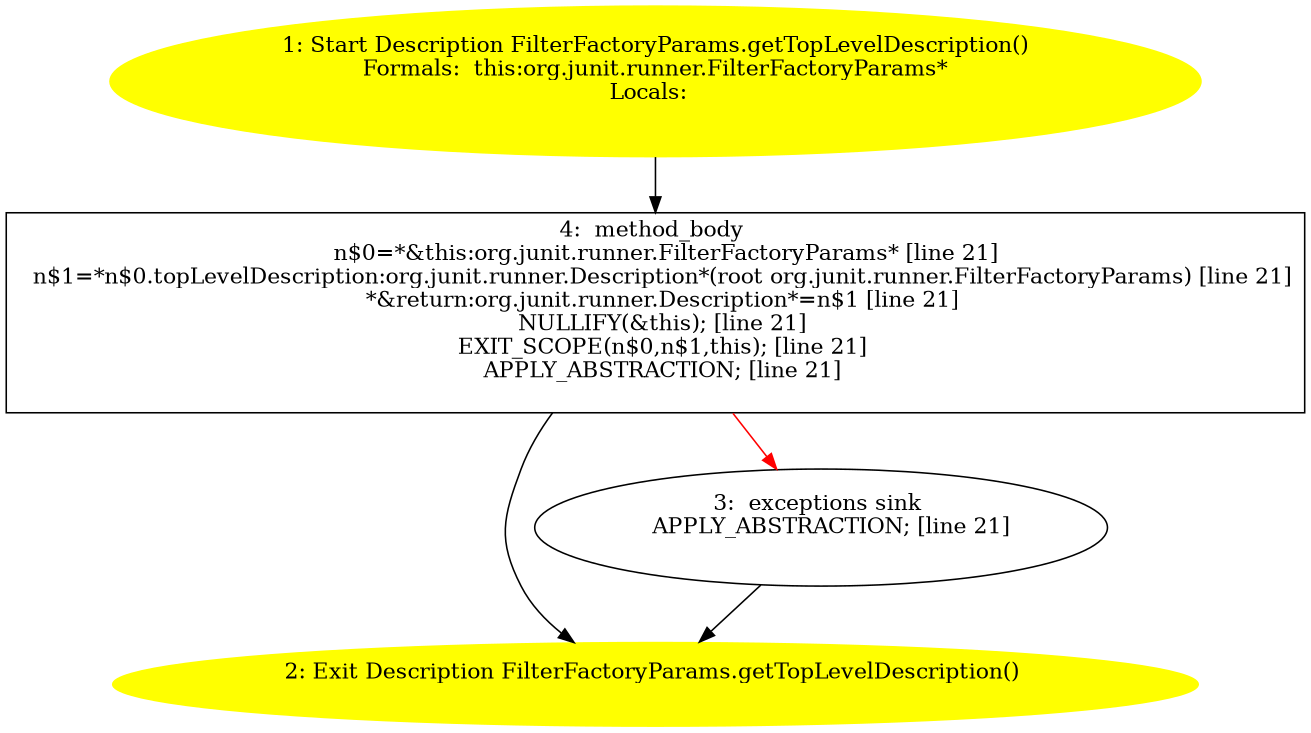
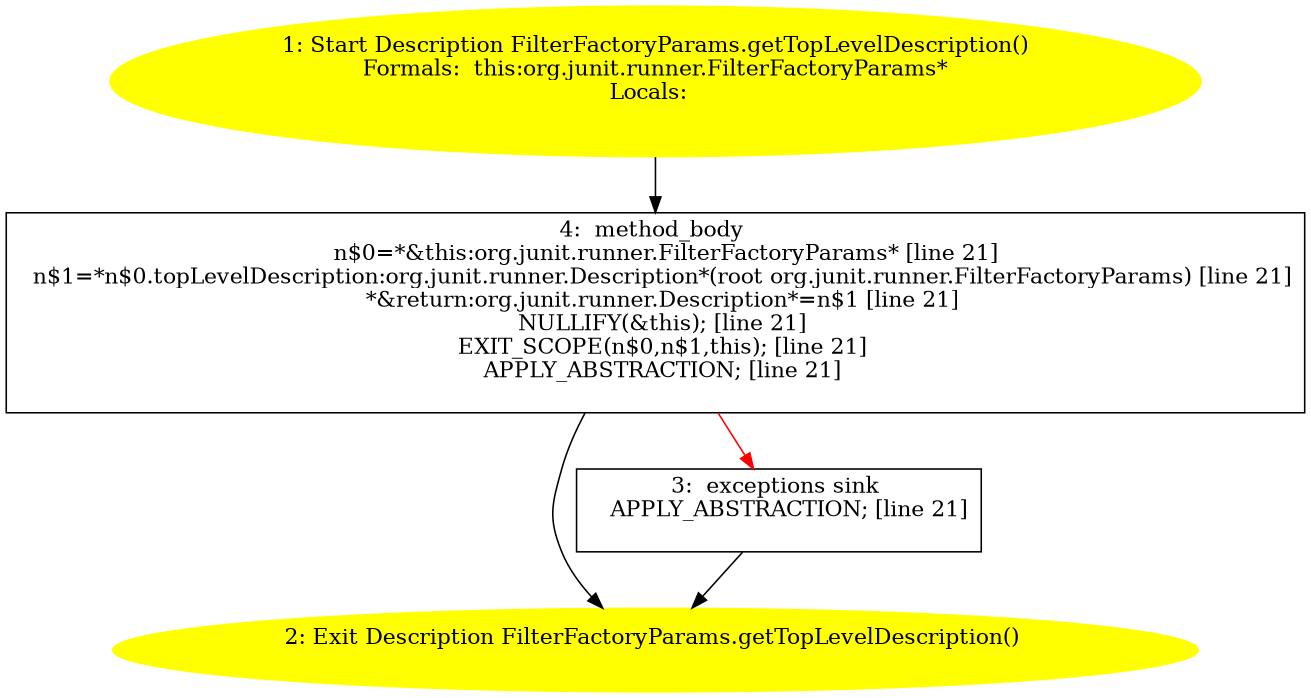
(821, 528) -> (779, 510)
